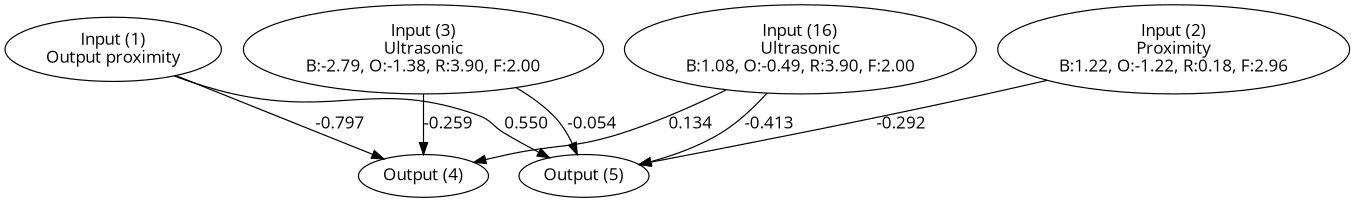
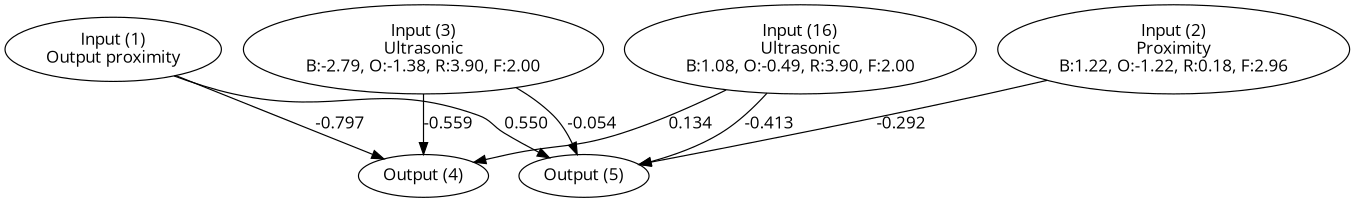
(448, 124) -> (448, 124)
